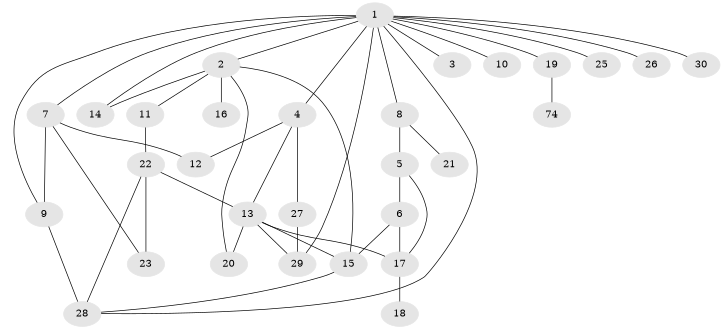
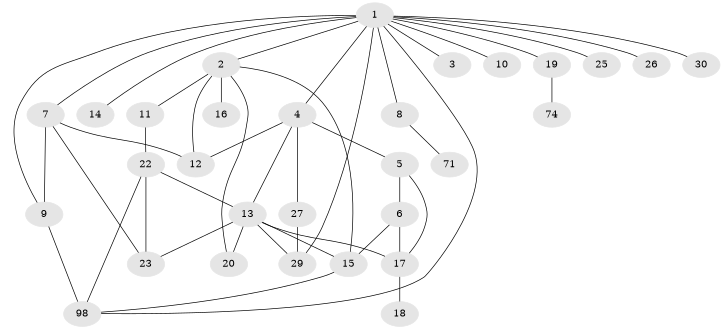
(157, 88) -> (194, 112)
(400, 140) -> (347, 139)
(450, 165) -> (450, 165)
none -> (197, 239)
(82, 314) -> (82, 314)
